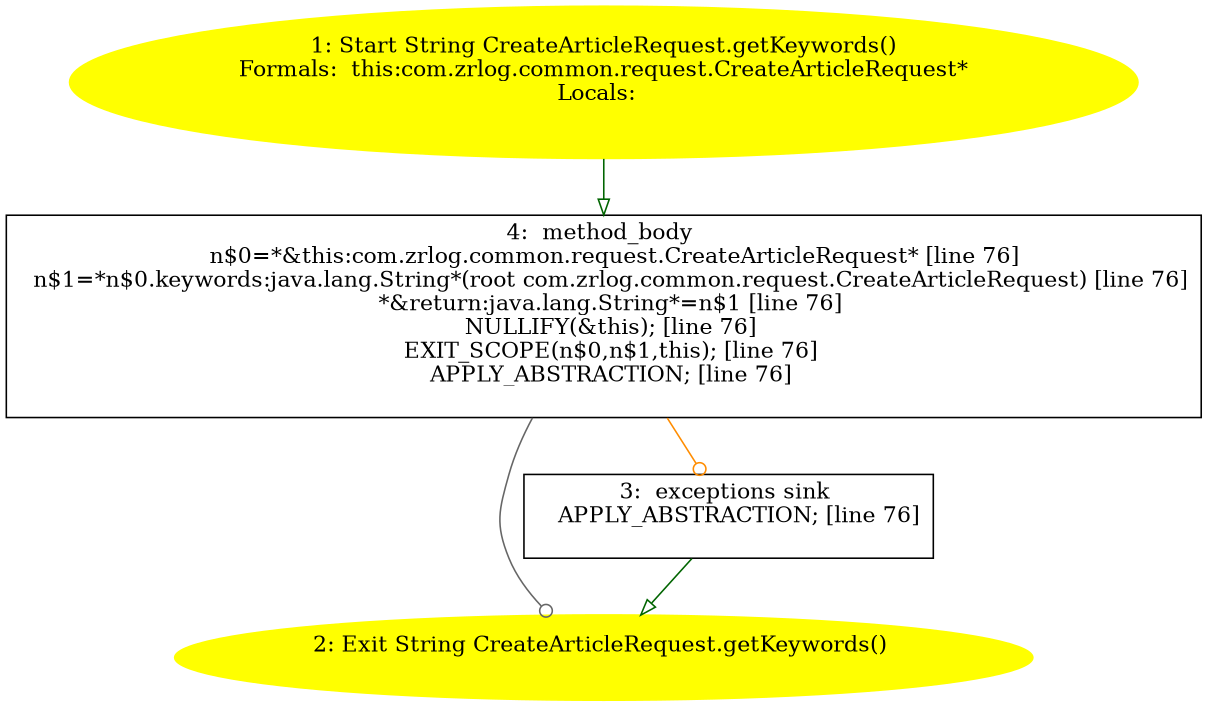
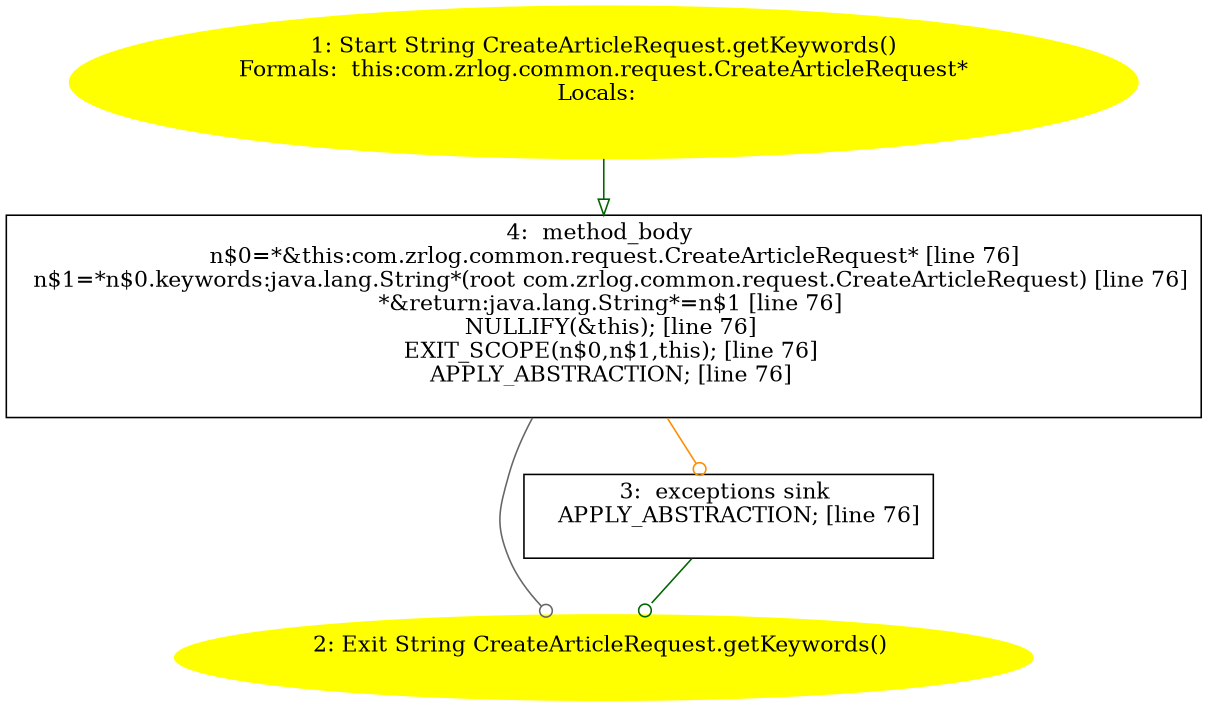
(672, 581) -> (672, 581)
